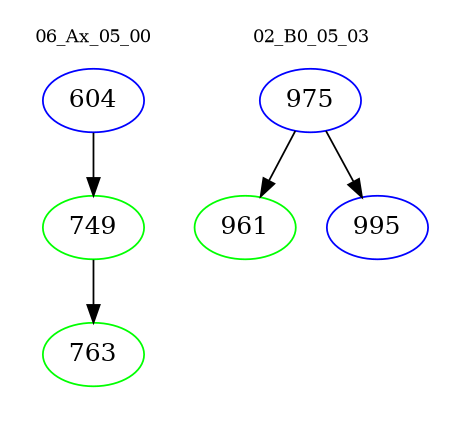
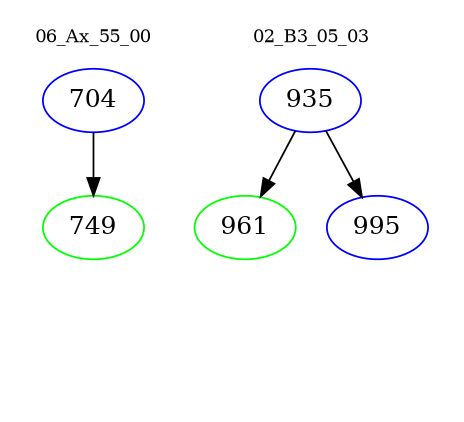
(93, 38) -> (93, 38)
(311, 38) -> (311, 38)
(93, 101) -> (93, 101)
(310, 101) -> (310, 101)
(93, 355) -> none
